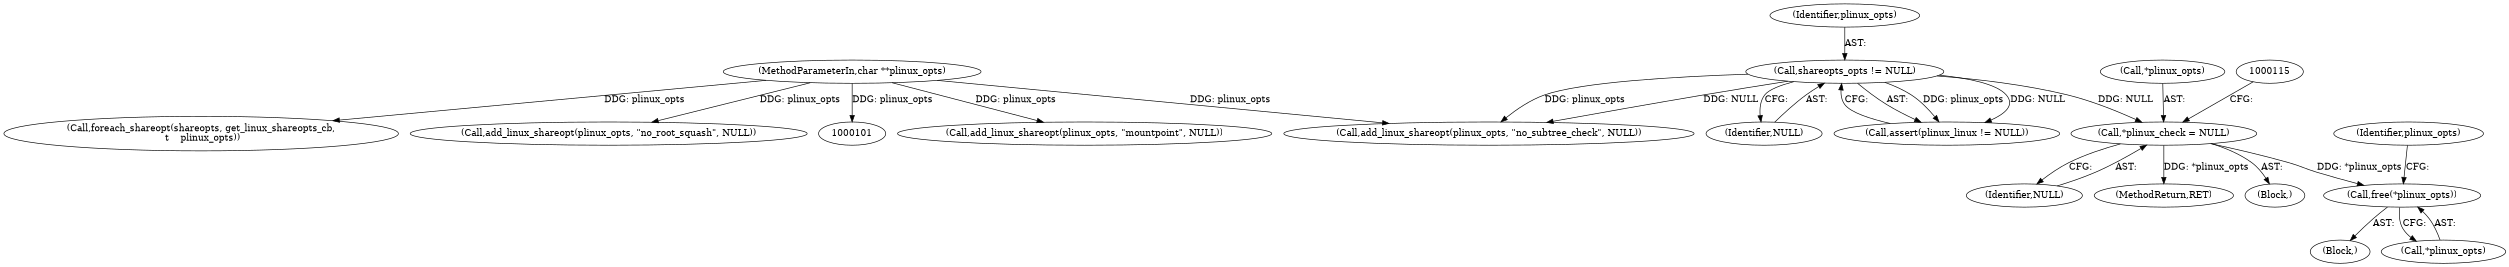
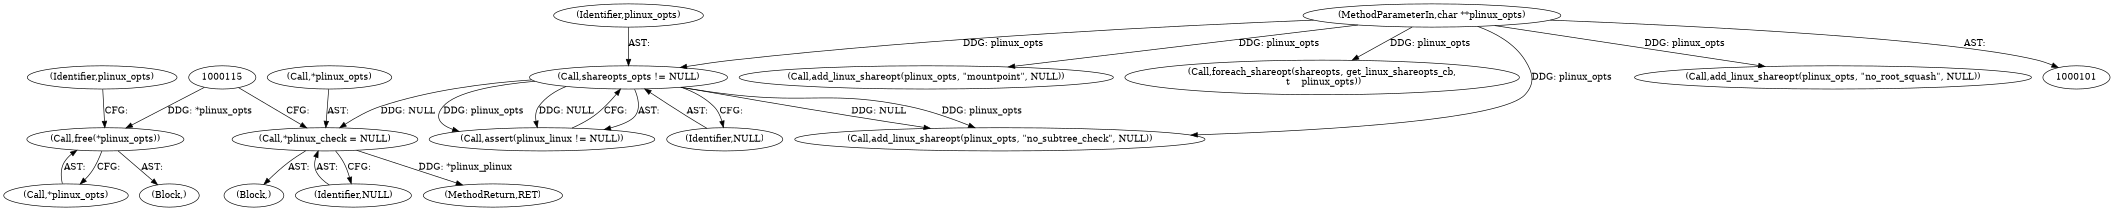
none -> (1000, 37)
(893, 100) -> (1976, 44)
(2285, 162) -> (168, 106)
(2206, 167) -> (465, 167)
